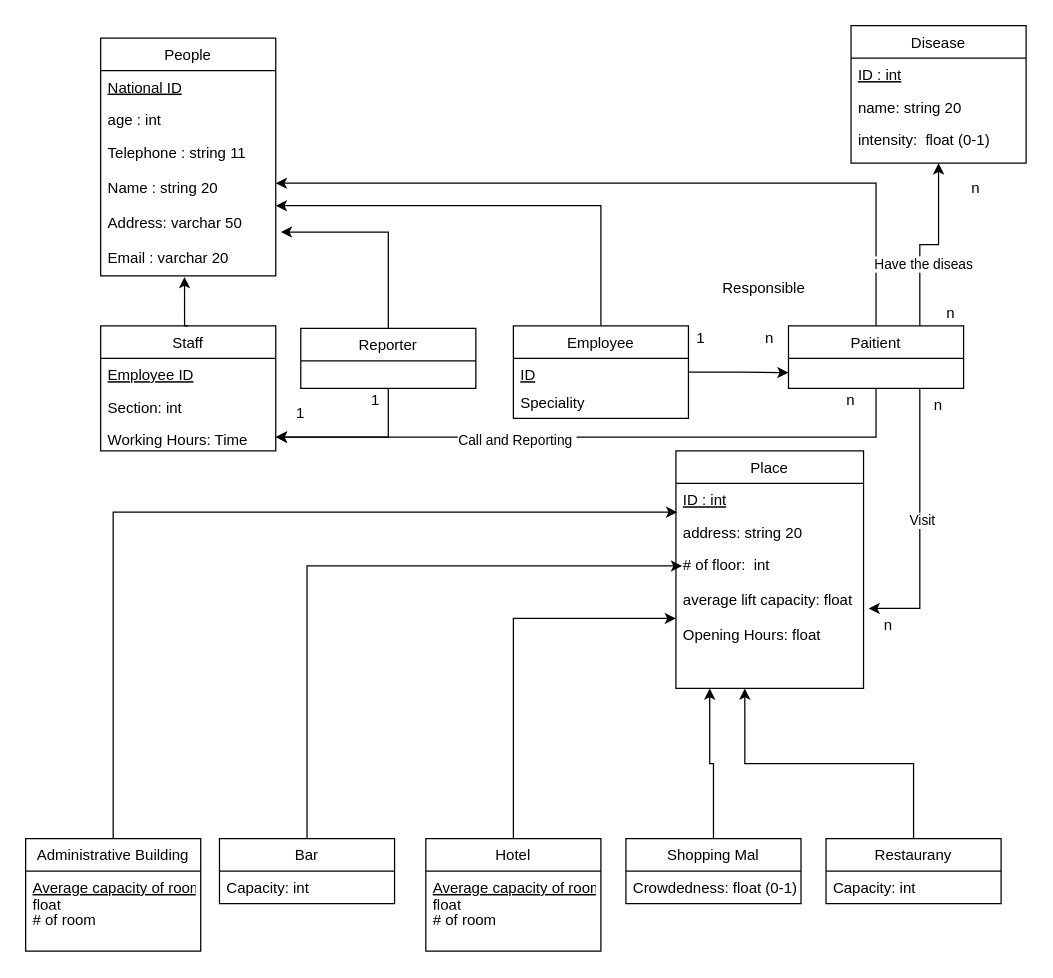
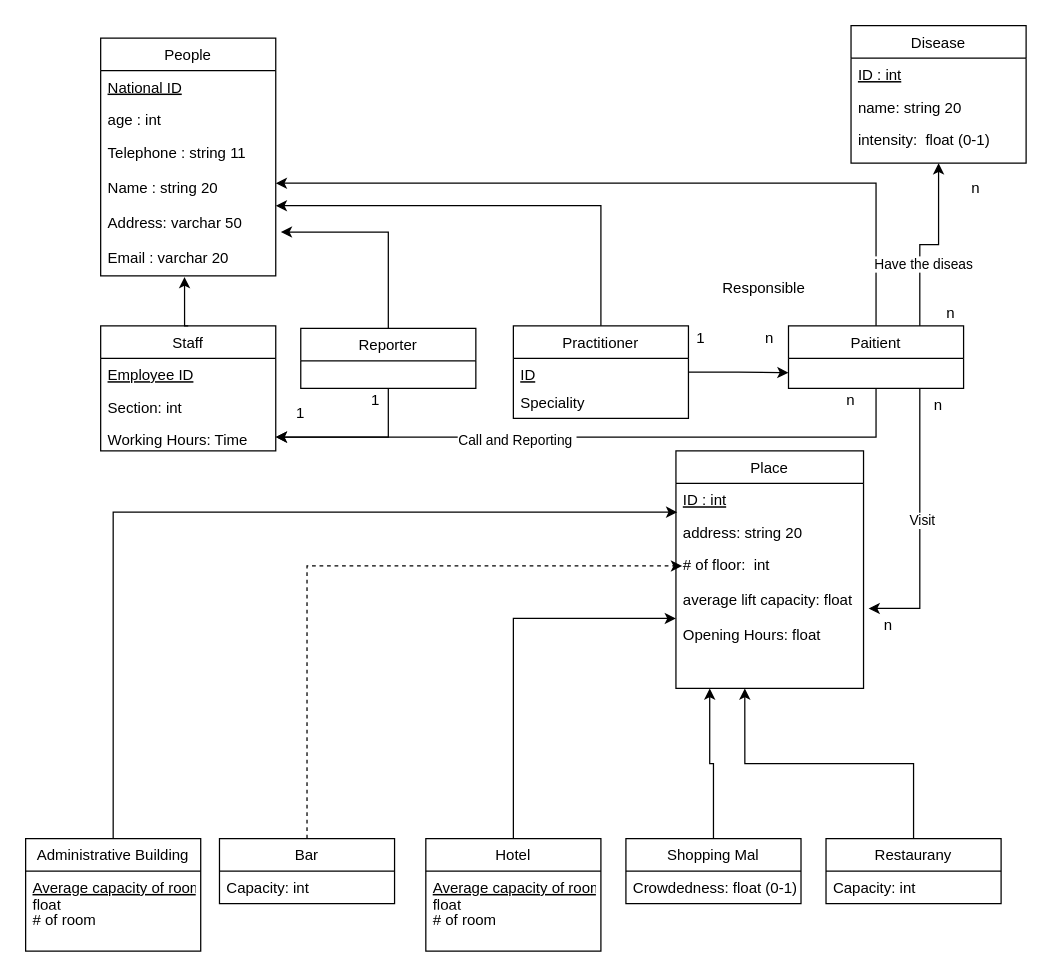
(600, 343) -> (600, 343)
(354, 566) -> (354, 566)
